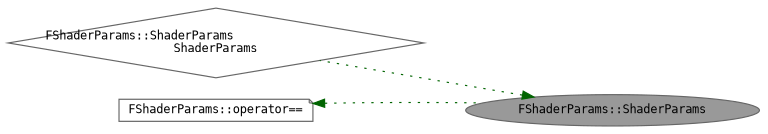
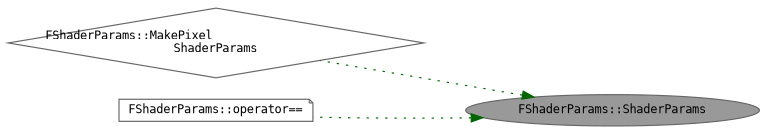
(216, 43) -> (216, 43)
(404, 102) -> (392, 118)
